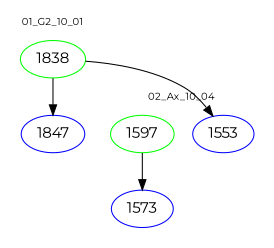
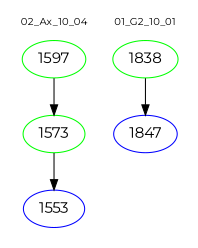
(151, 73) -> (54, 166)
(142, 209) -> (54, 134)
